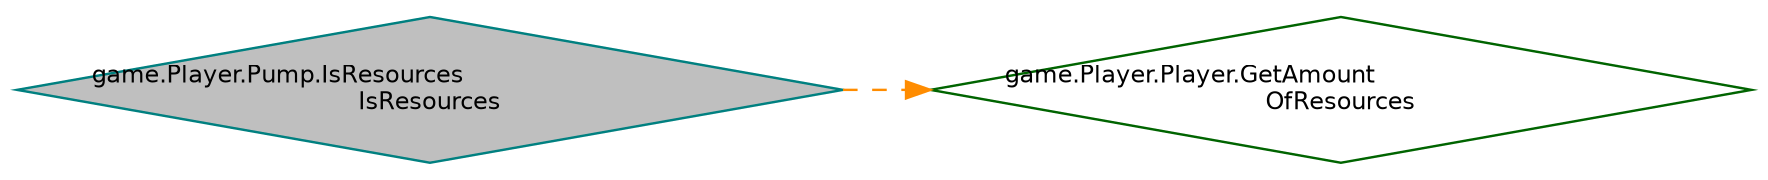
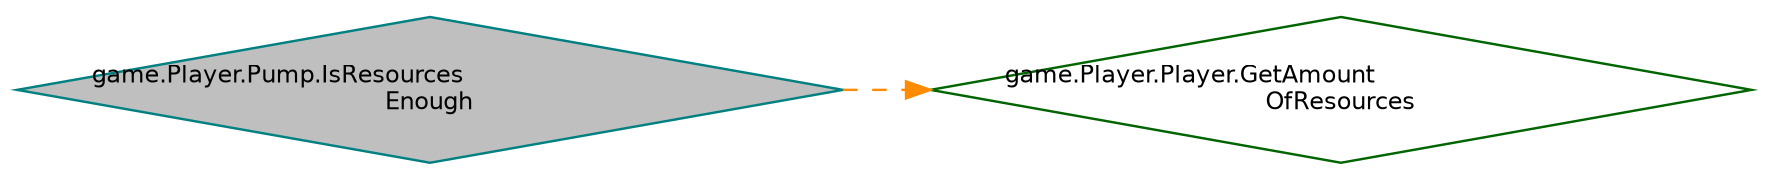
(430, 90) -> (430, 90)
